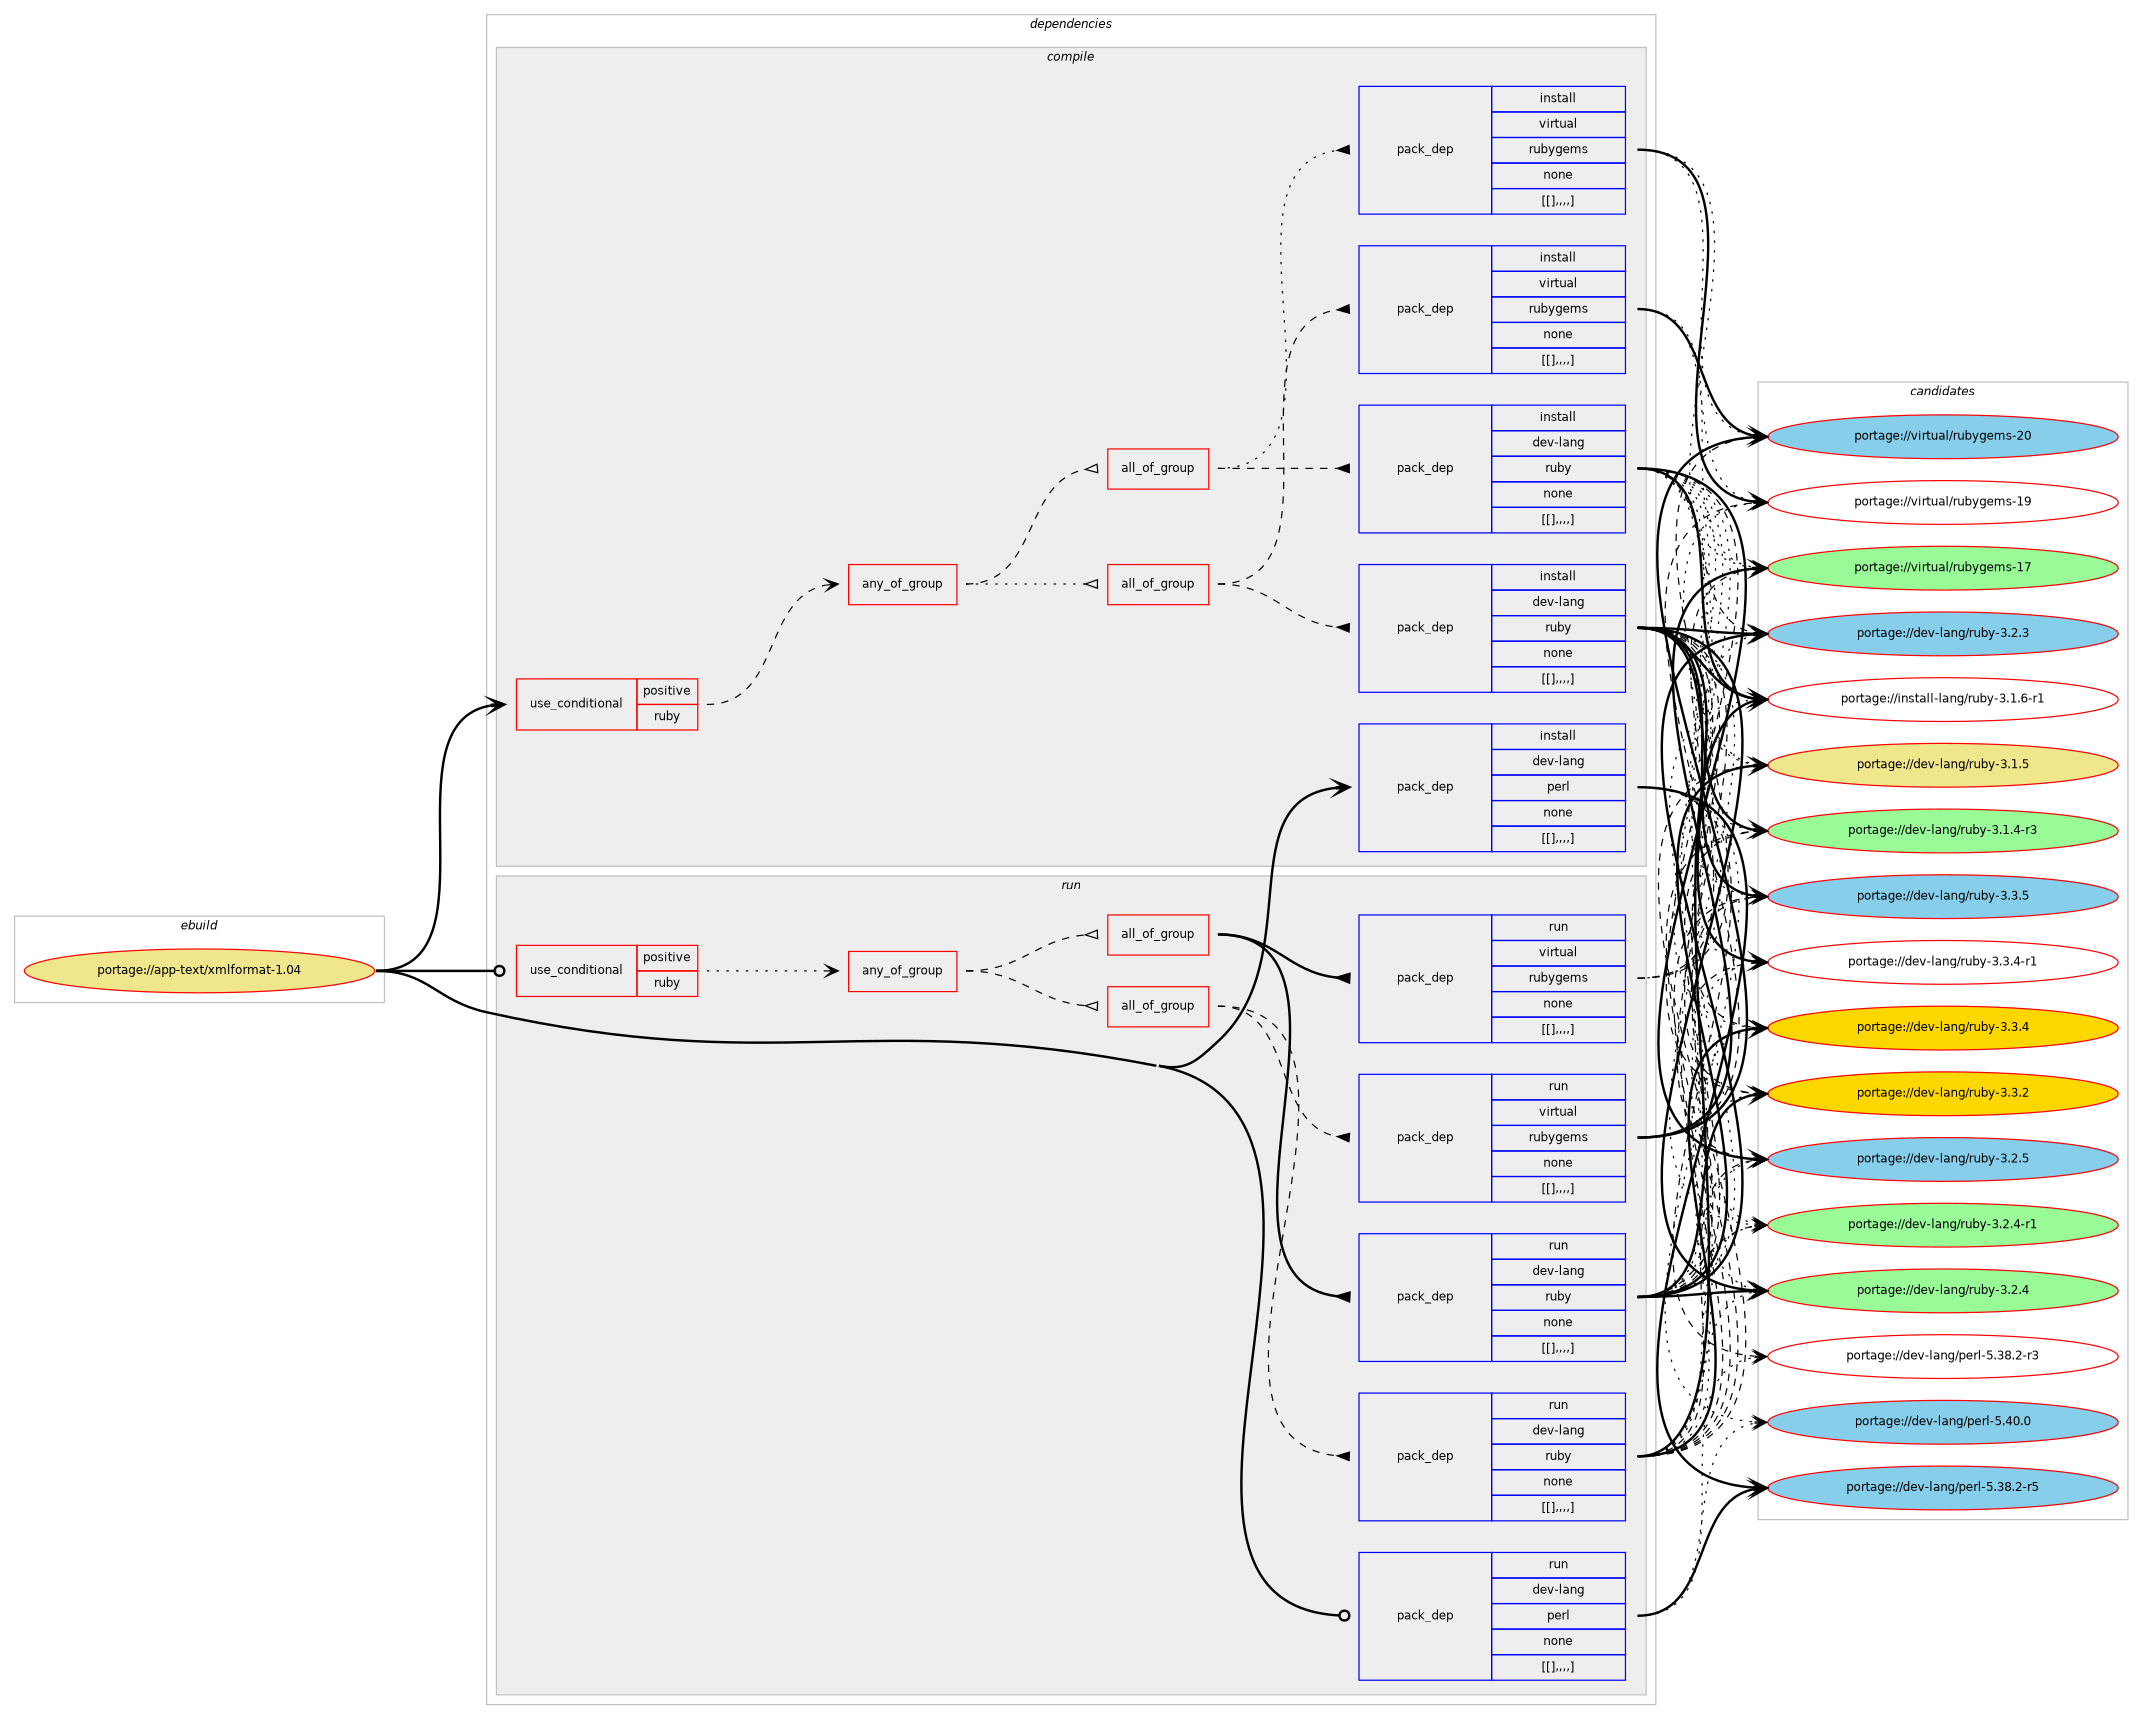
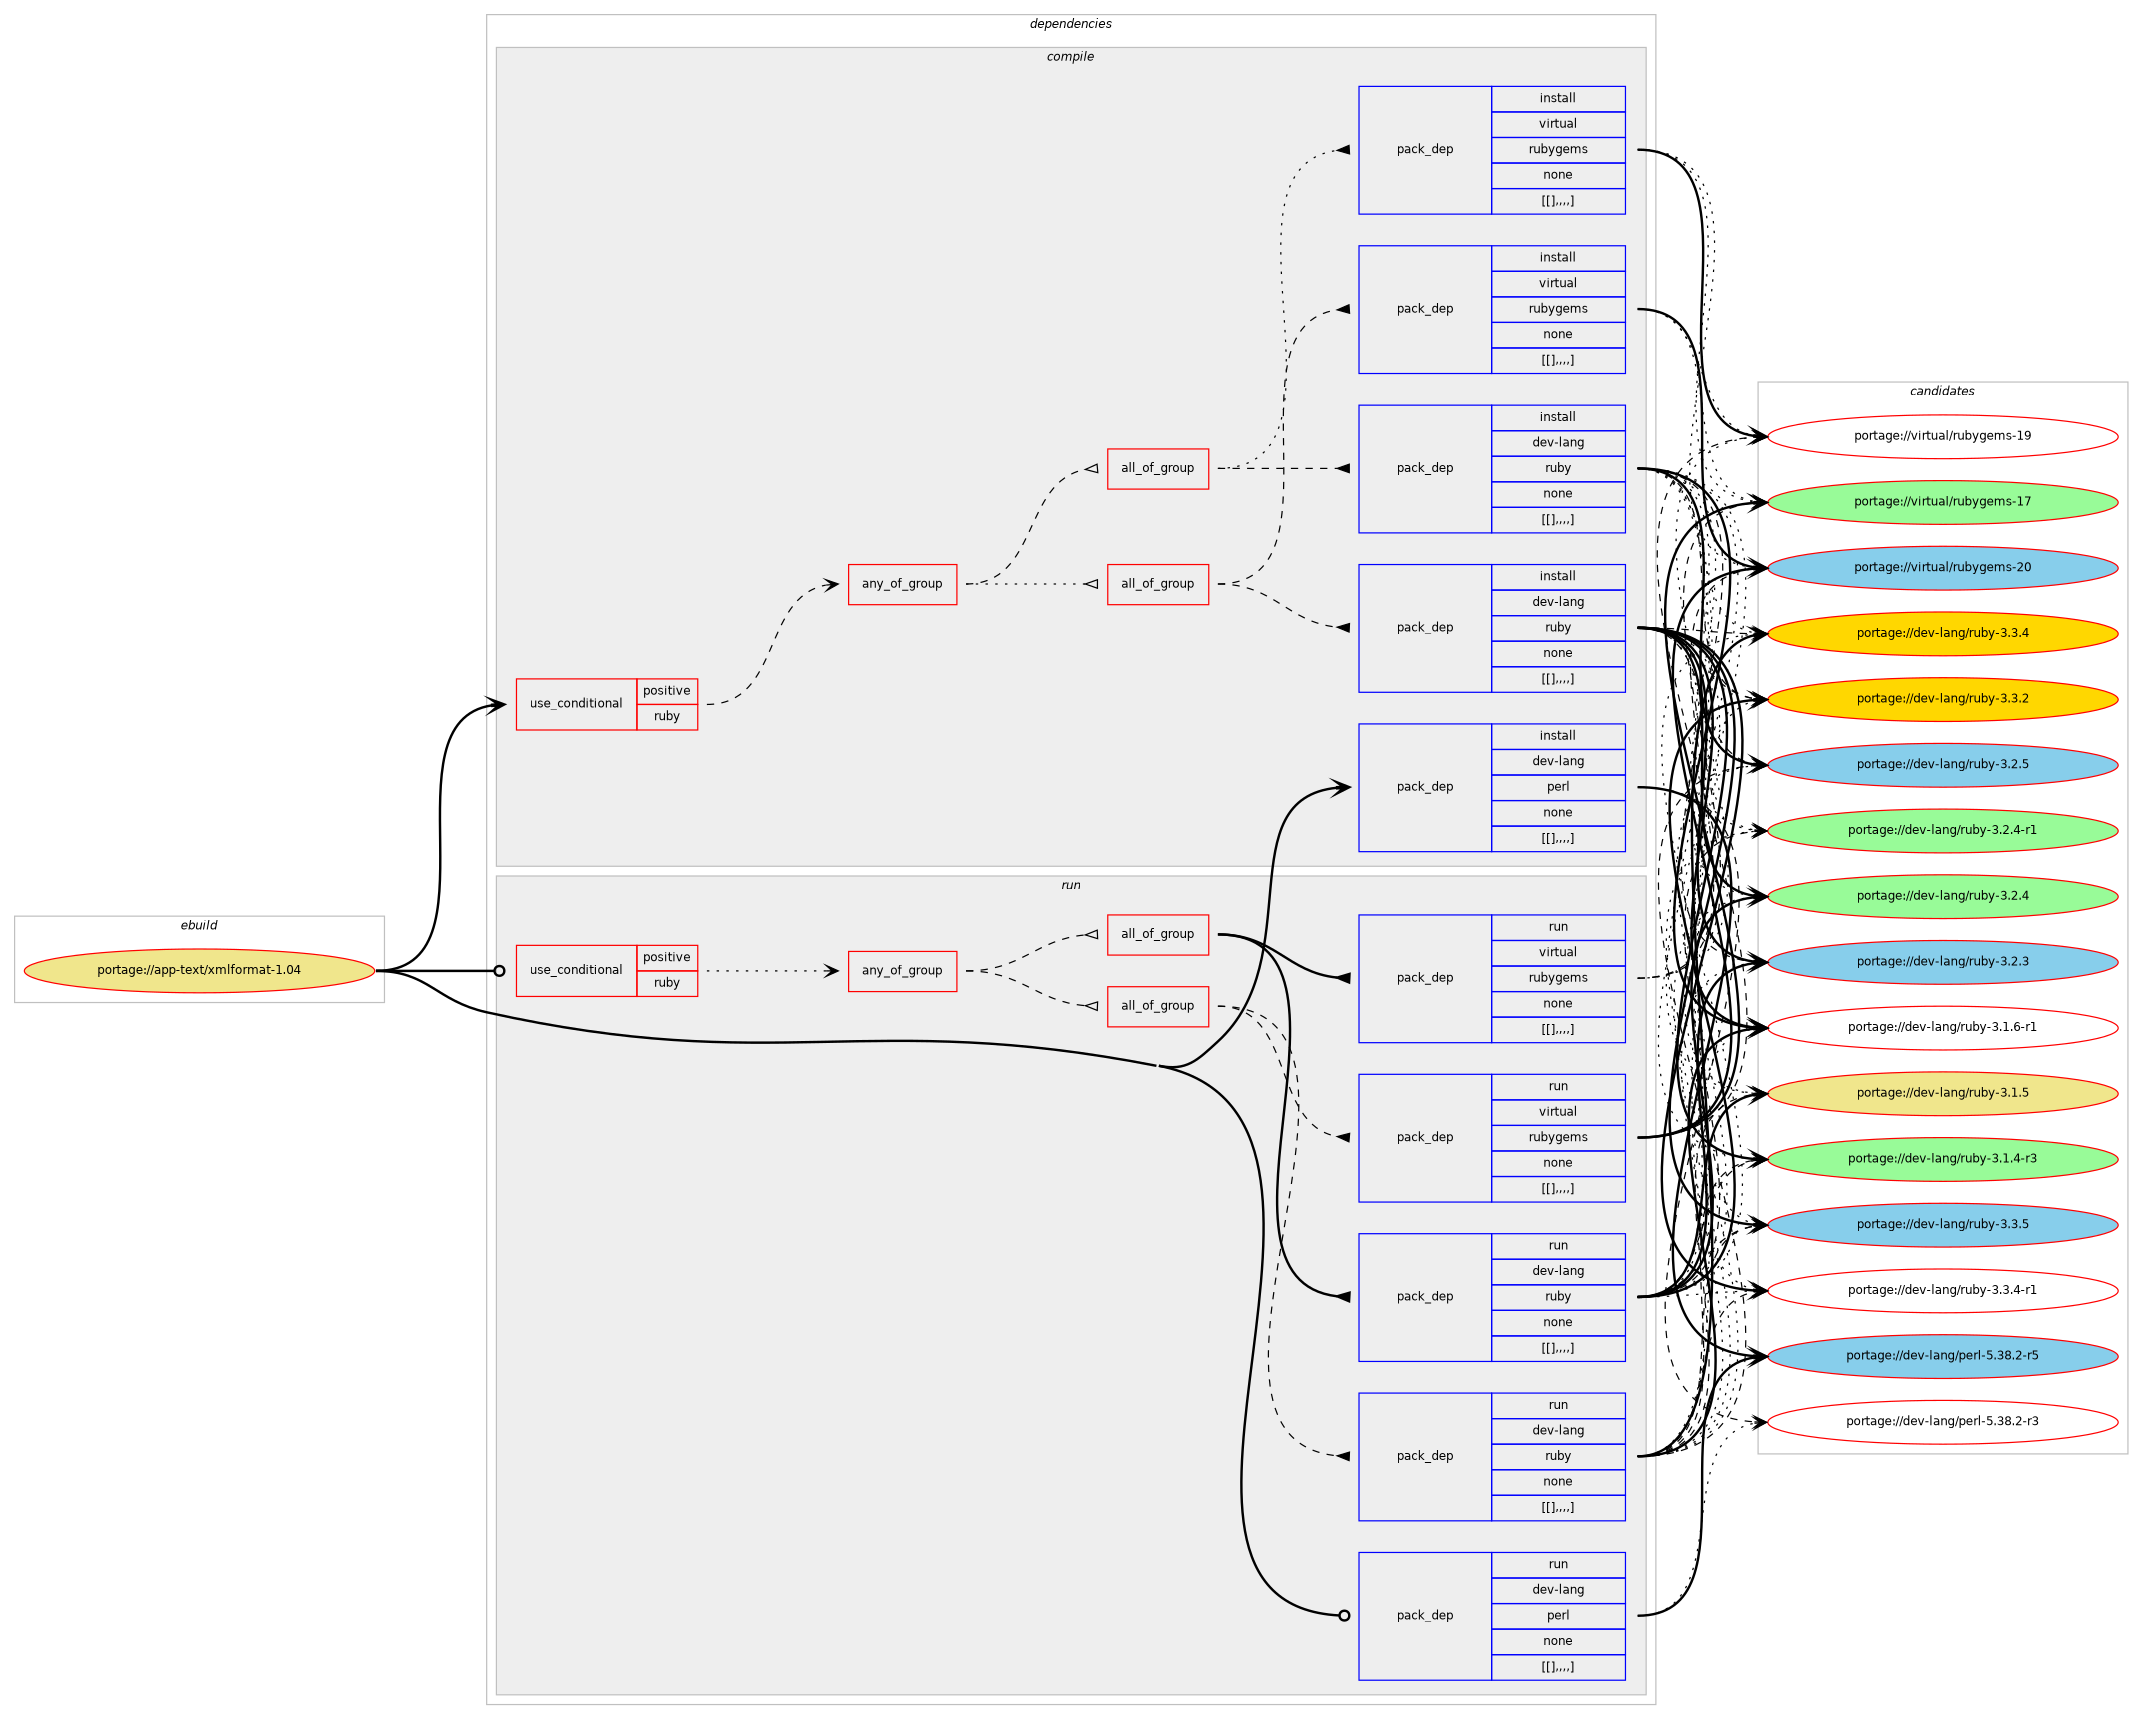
(1943, 700) -> (1943, 1028)
(1943, 1422) -> none
